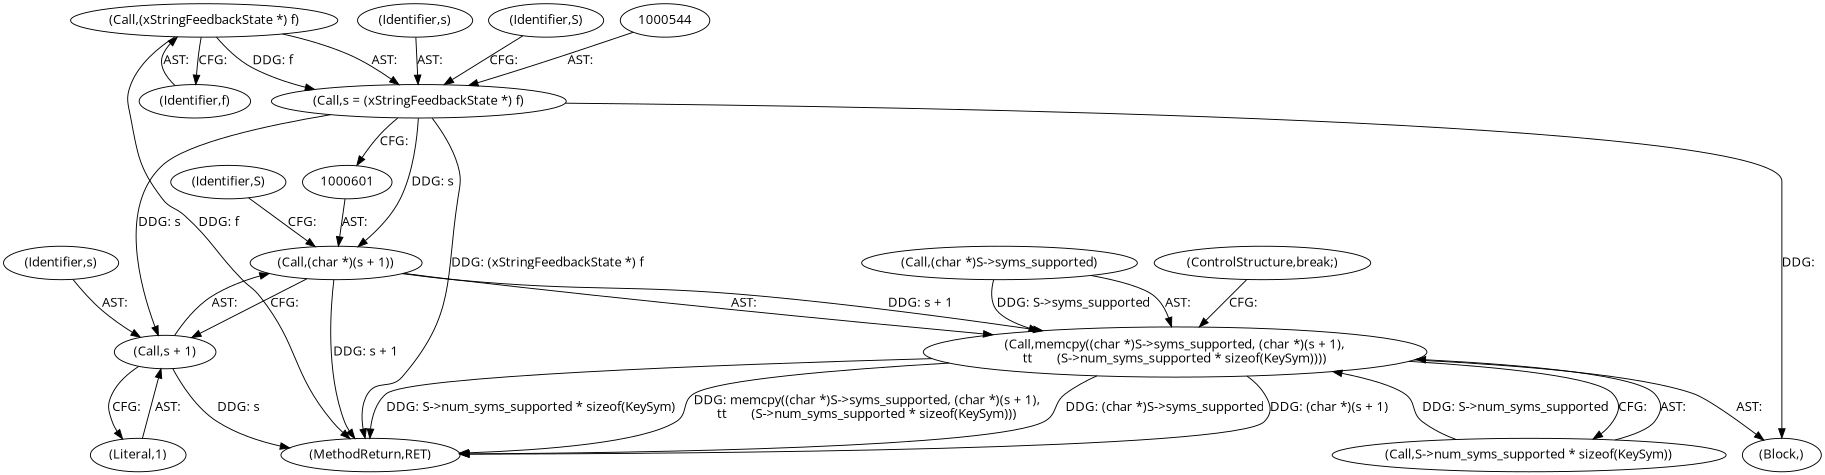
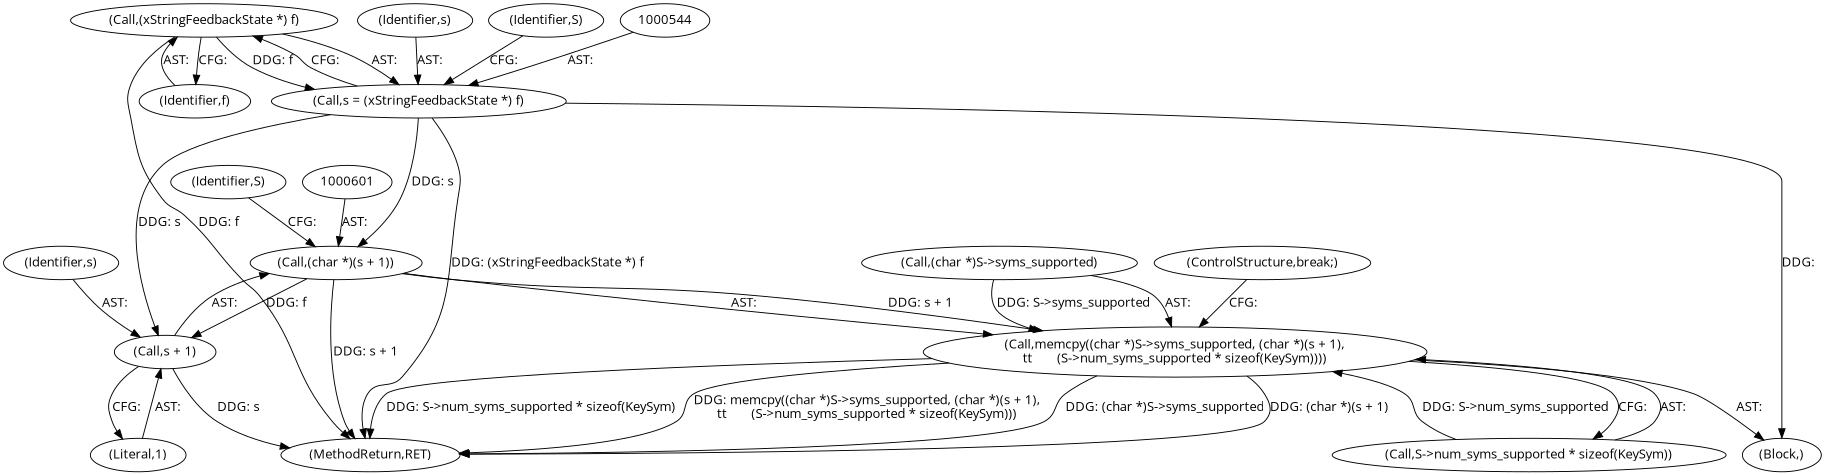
(378, 136) -> (308, 66)
(286, 303) -> (286, 303)
